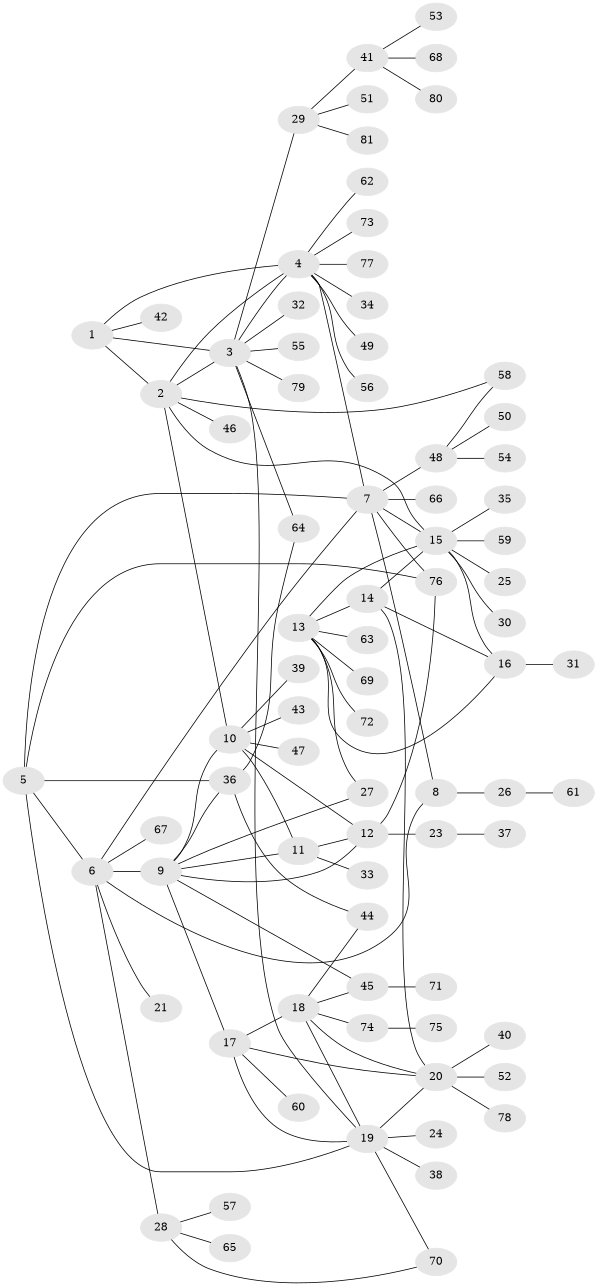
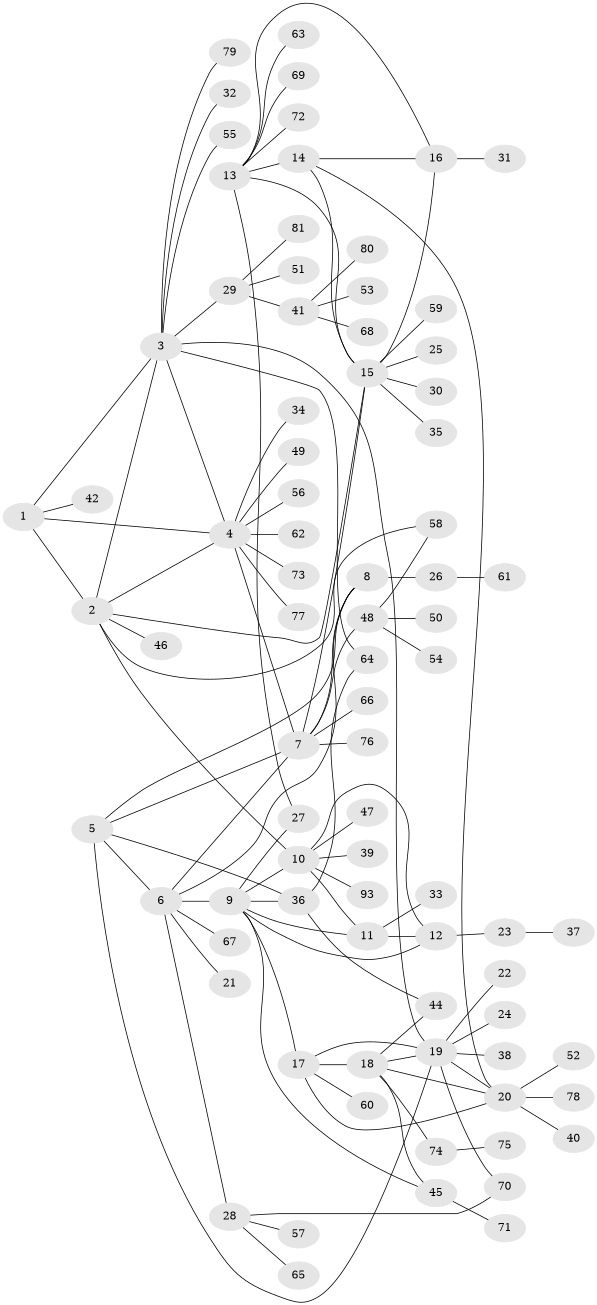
(158, 564) -> (263, 731)
(423, 708) -> none
(299, 710) -> (367, 895)
none -> (505, 974)
